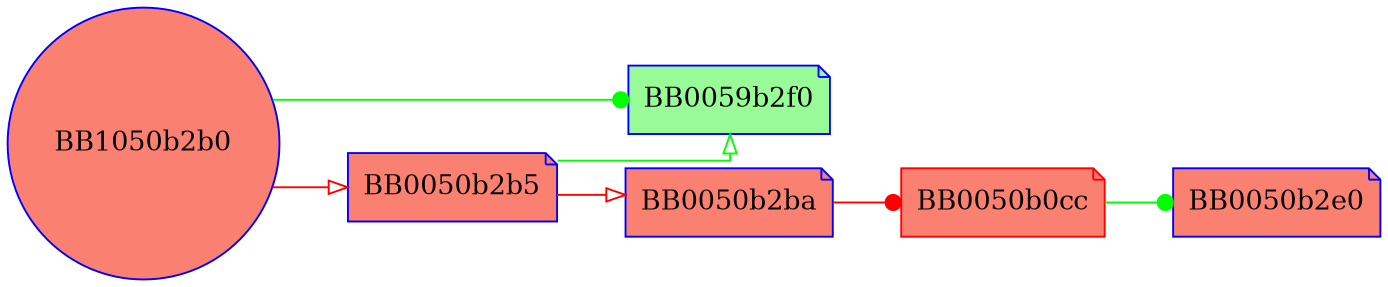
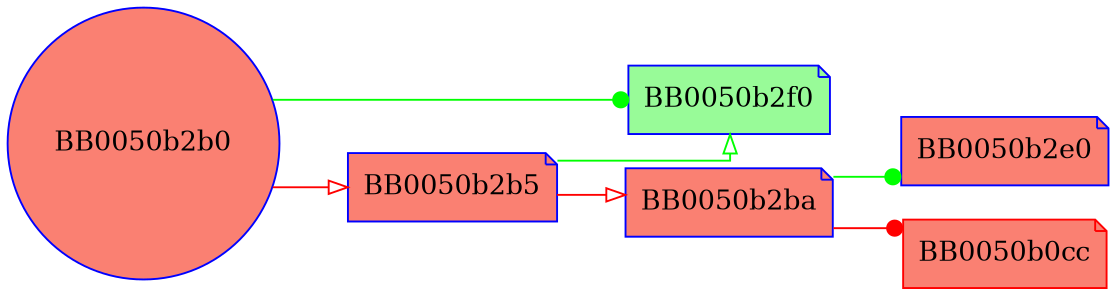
(729, 100) -> (729, 100)
(144, 144) -> (144, 144)
(1131, 202) -> (859, 177)
